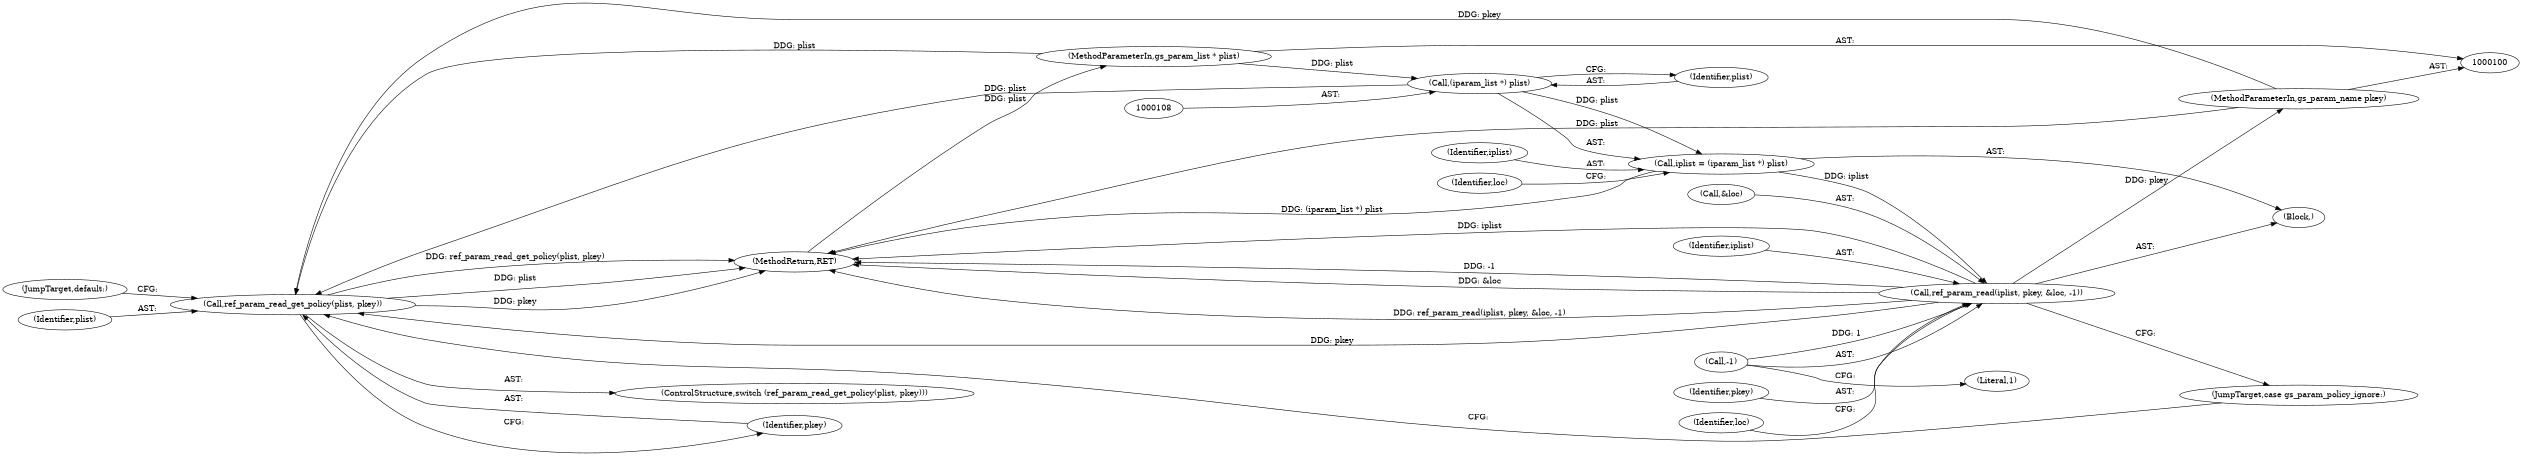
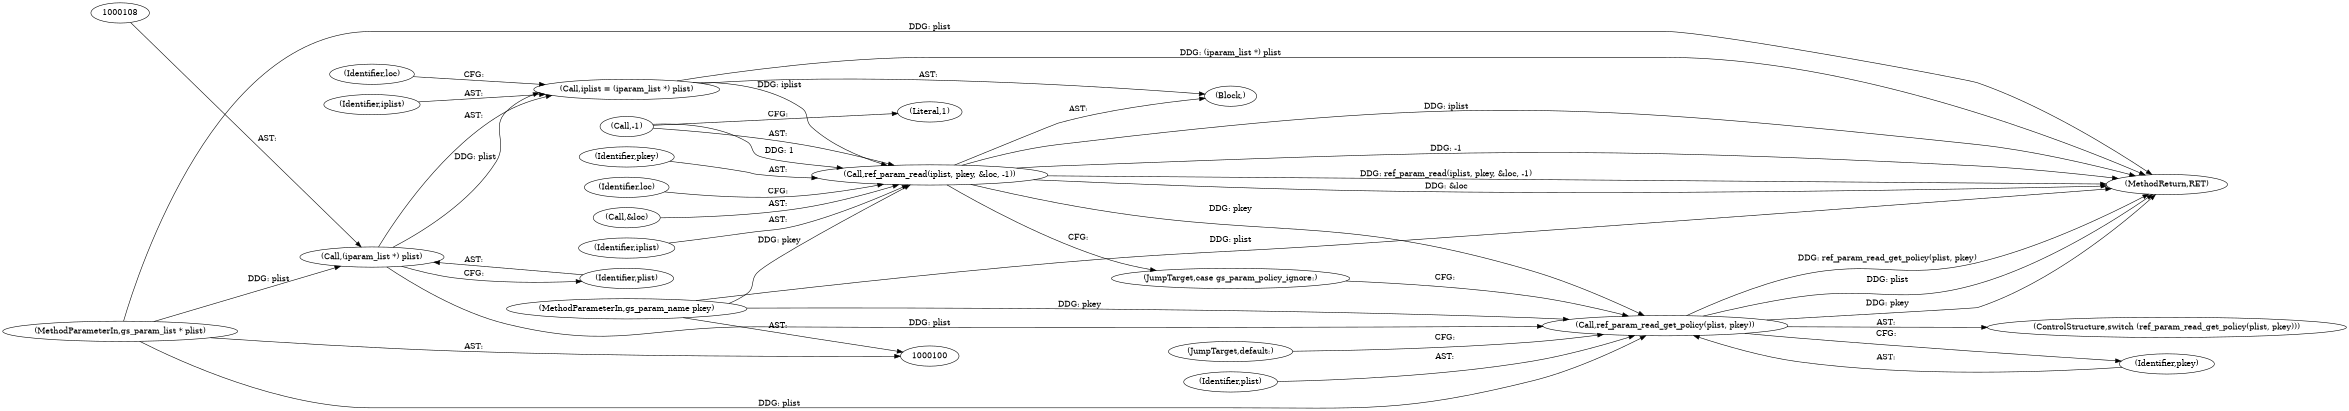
(949, 150) -> (1070, 32)
(2145, 198) -> (810, 239)
